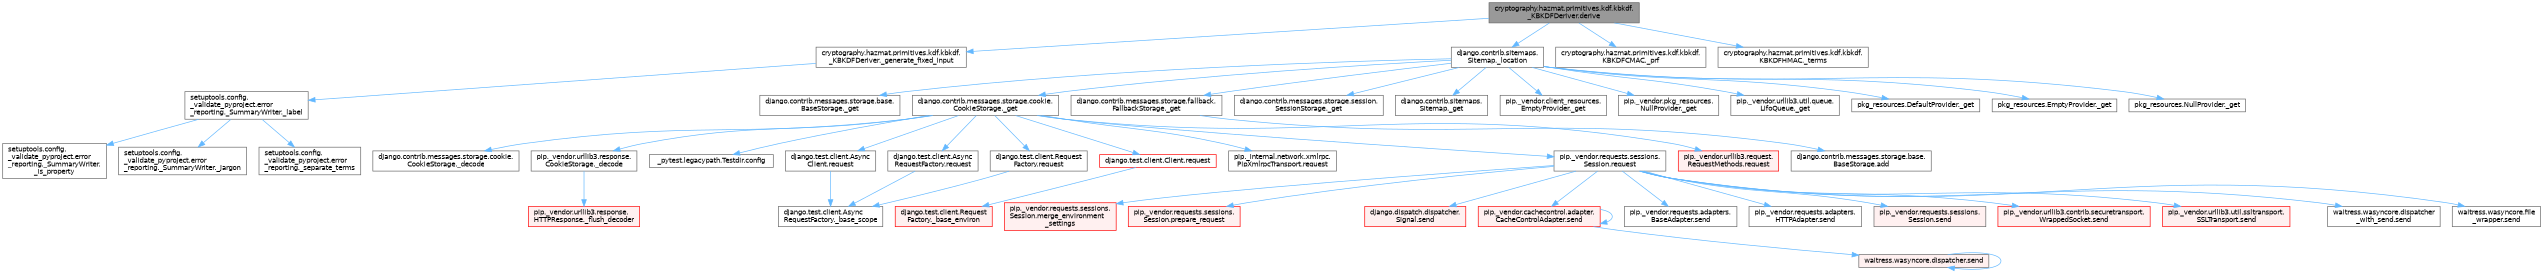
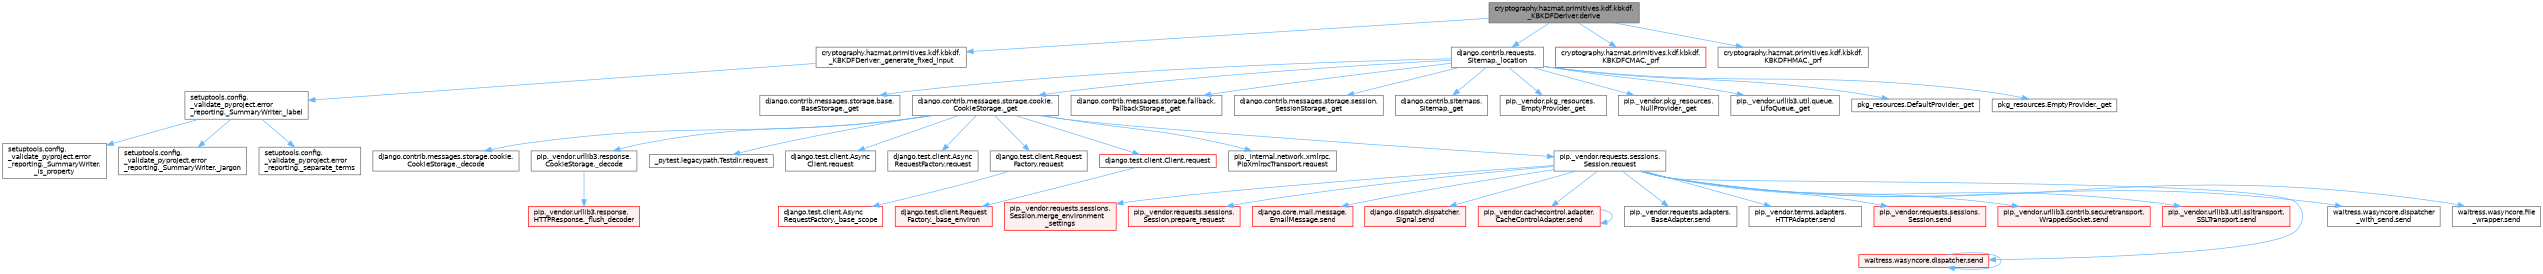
(1497, 57) -> (1497, 57)
(1631, 57) -> (1631, 57)
(1793, 57) -> (1793, 57)
(1553, 105) -> (1553, 105)
(2187, 105) -> none
(711, 161) -> (711, 161)
(1728, 161) -> none
(1861, 161) -> none
(831, 185) -> none
(885, 187) -> none
(831, 217) -> (831, 217)
none -> (1303, 217)
(1805, 217) -> (1805, 217)
(1930, 217) -> (1930, 217)
(1722, 242) -> (2086, 185)
(1924, 261) -> (1924, 261)
